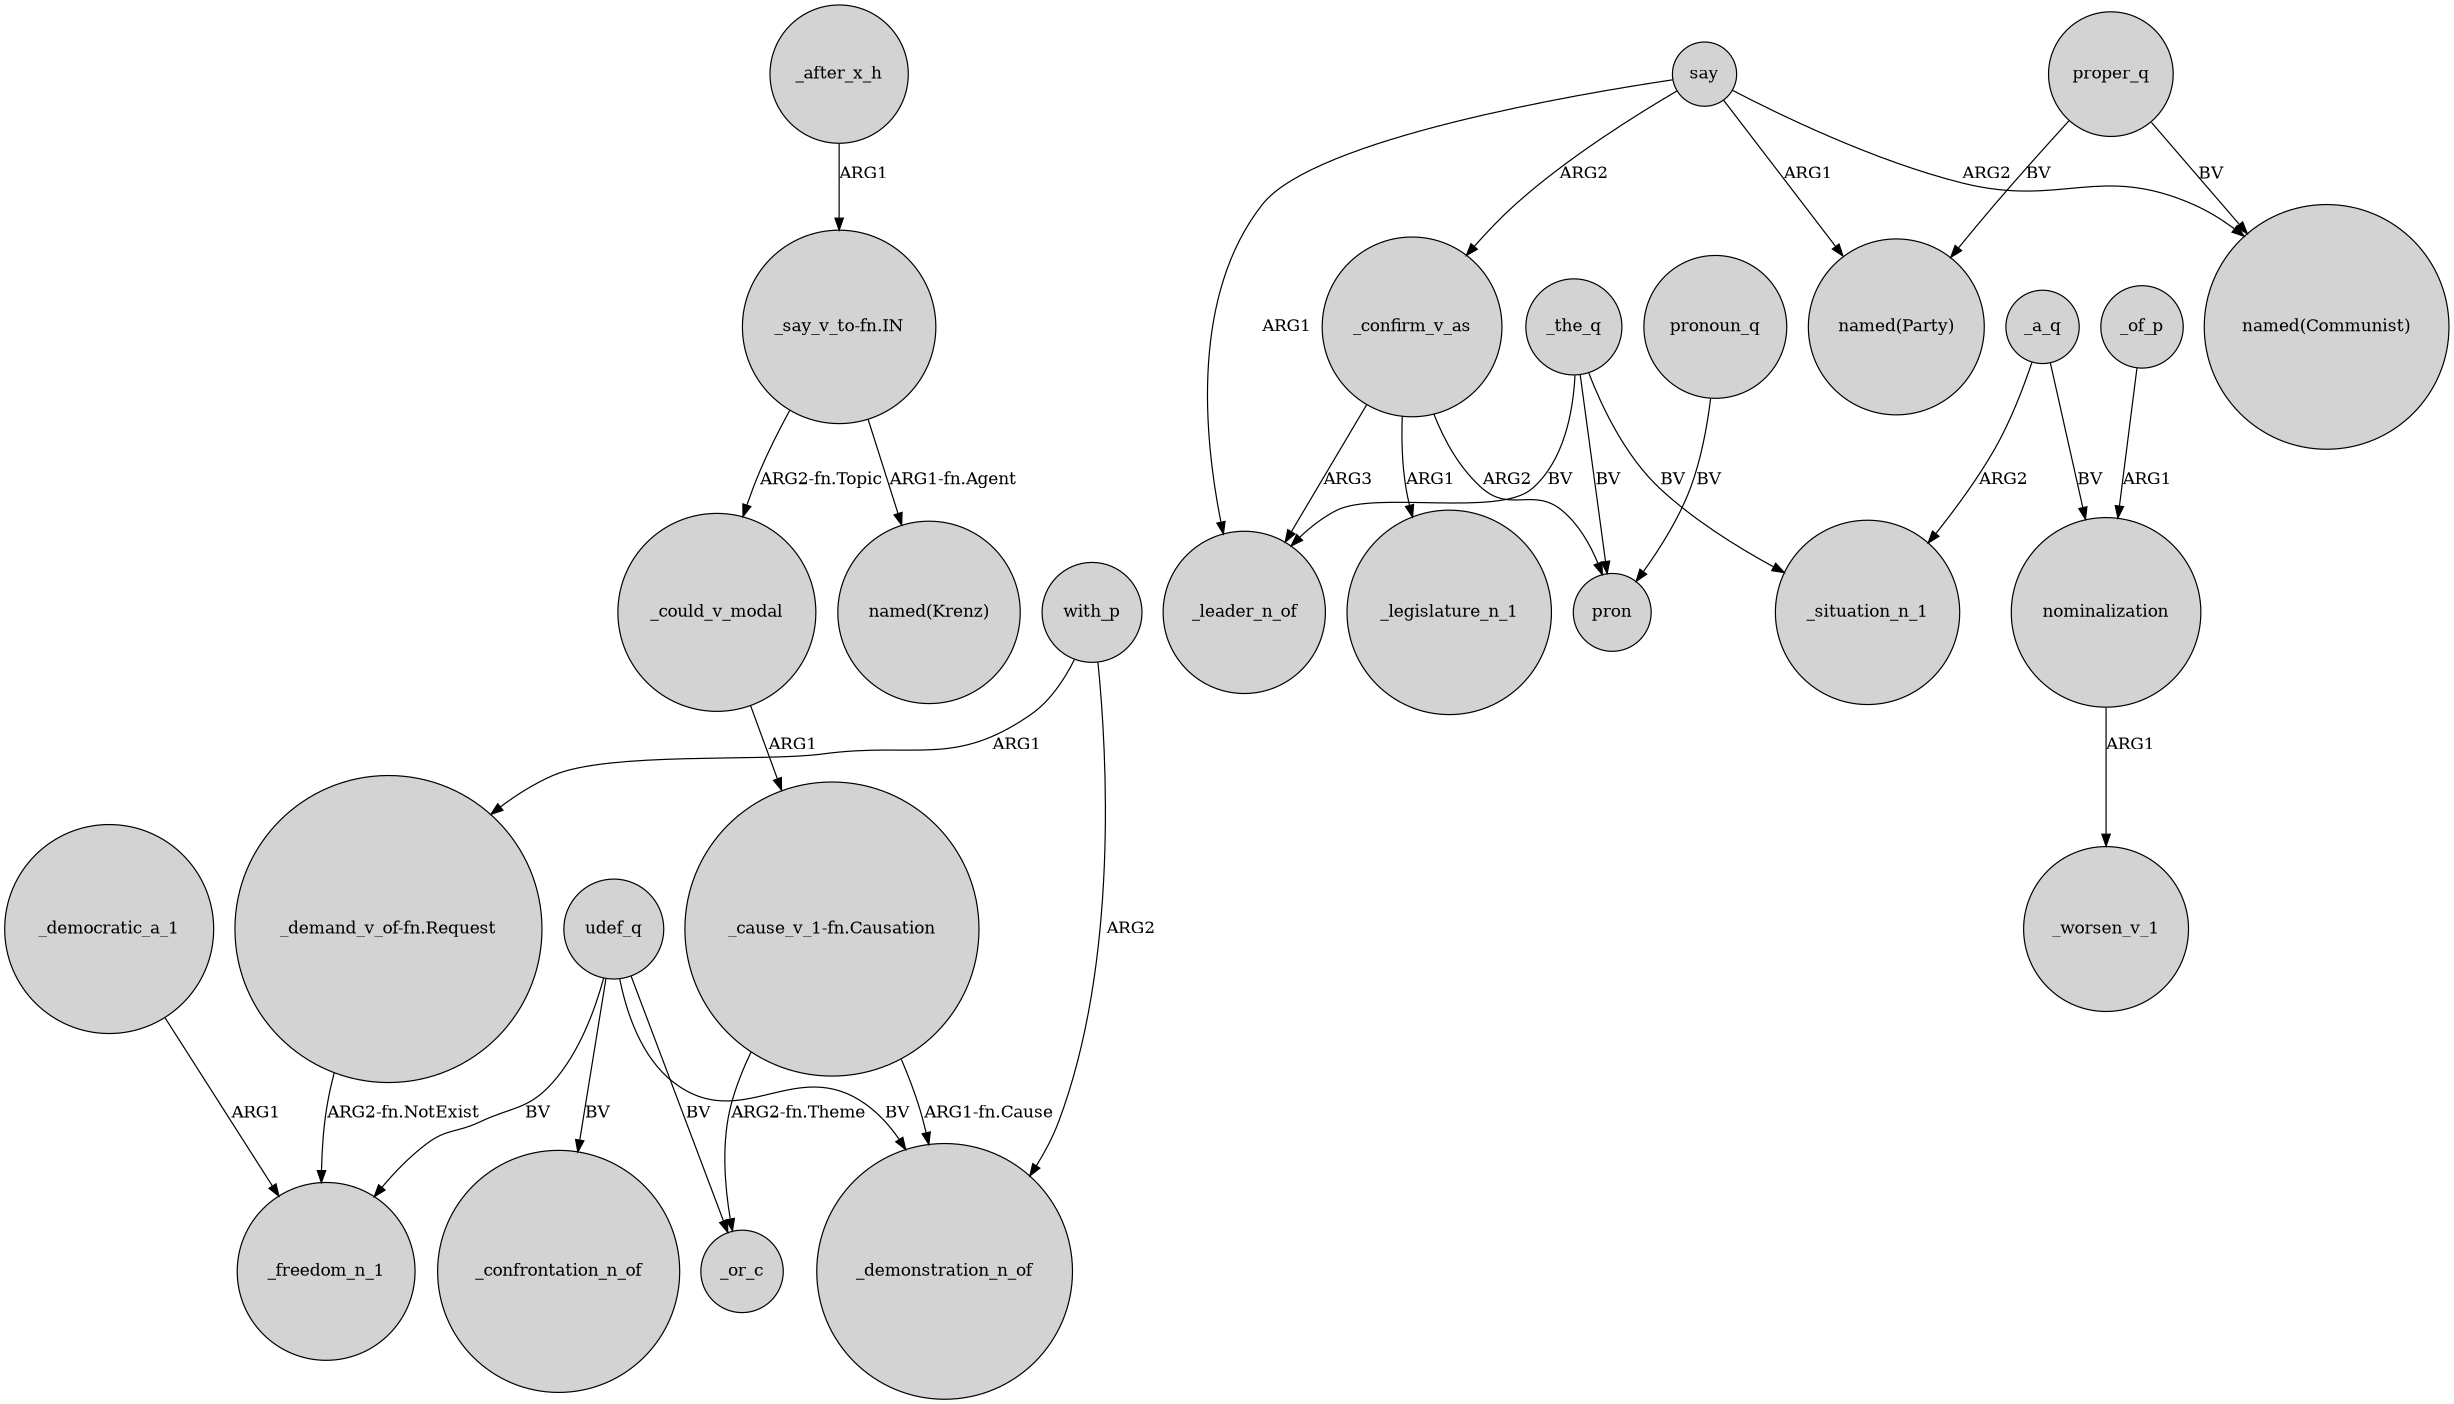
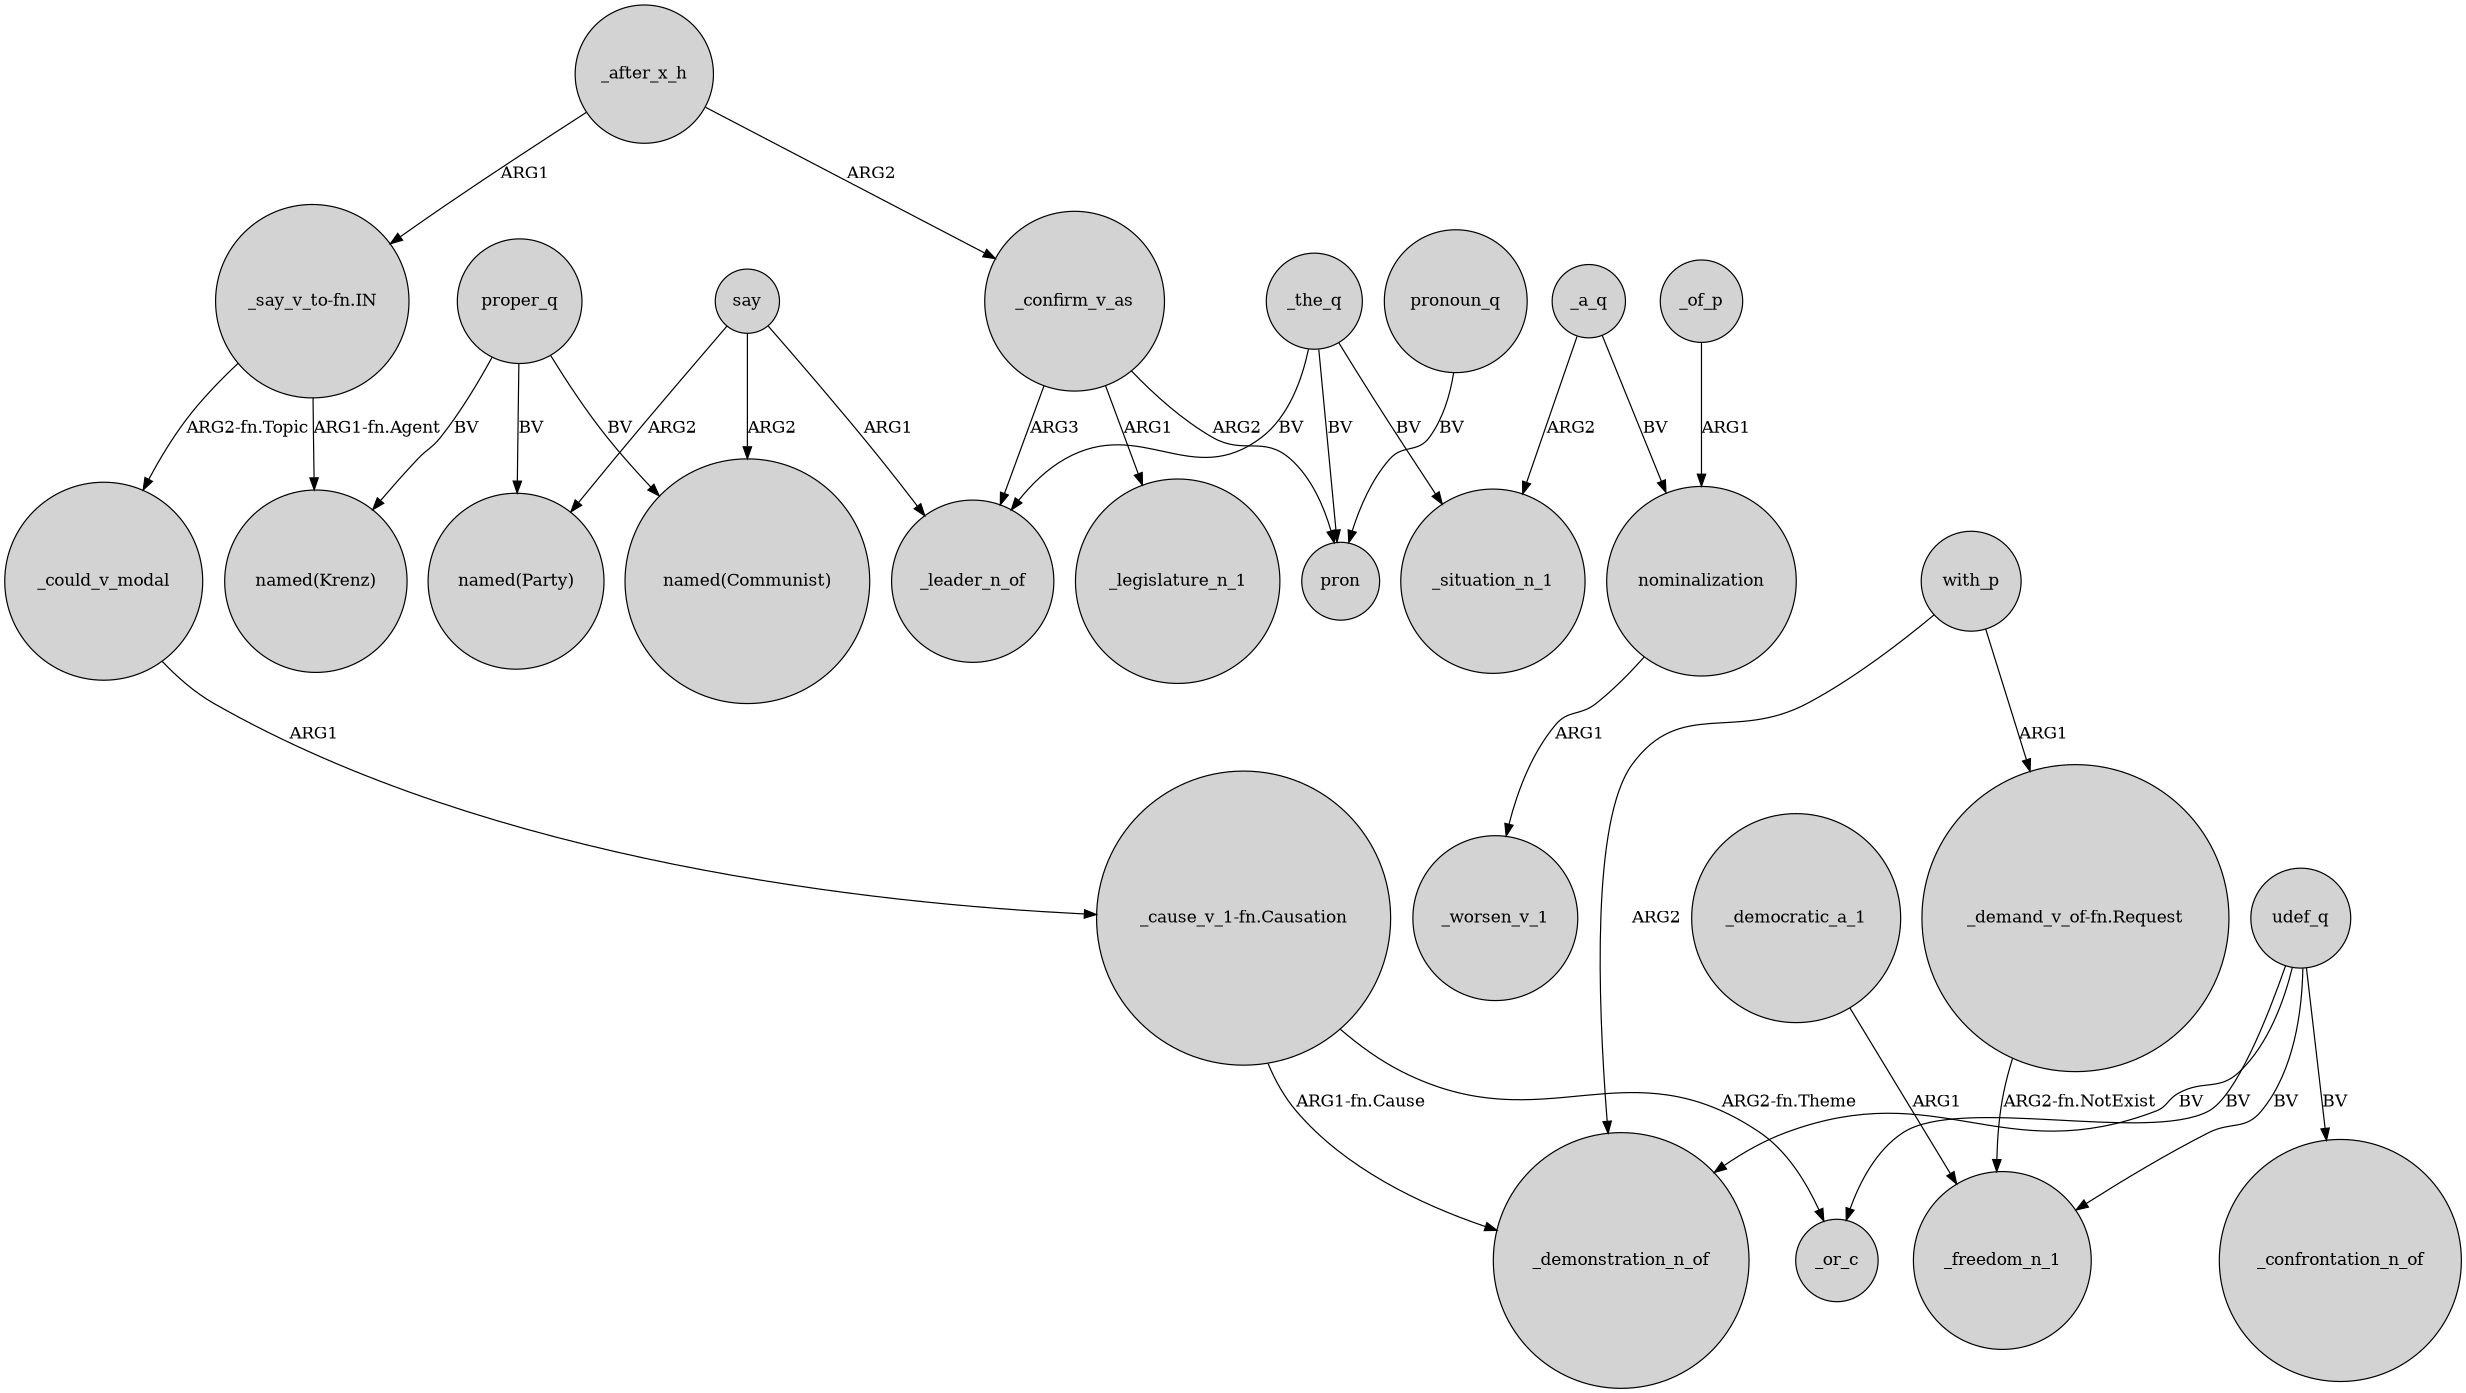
(1570, 161) -> (845, 180)
(1808, 174) -> (672, 428)
none -> (443, 434)
